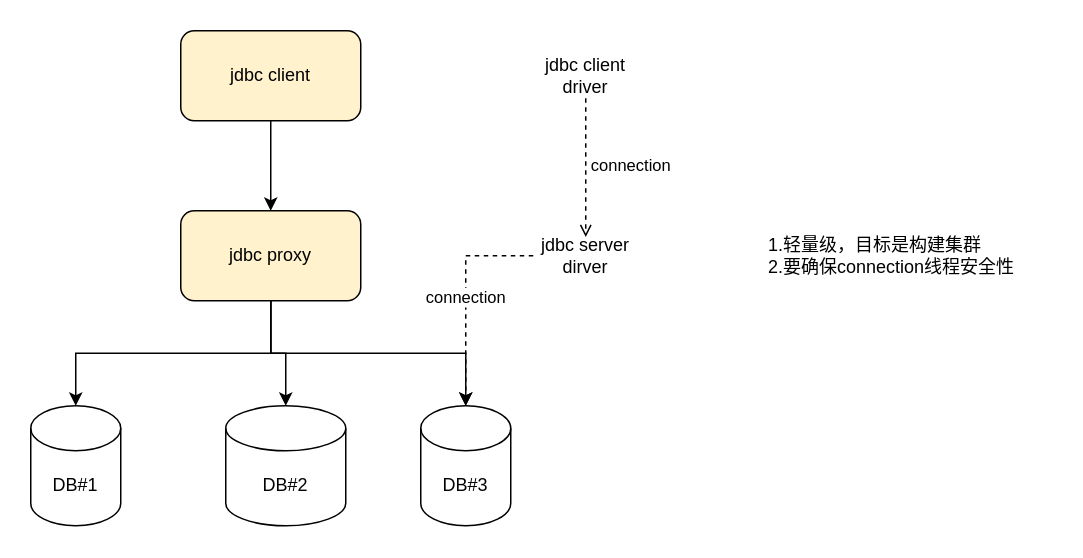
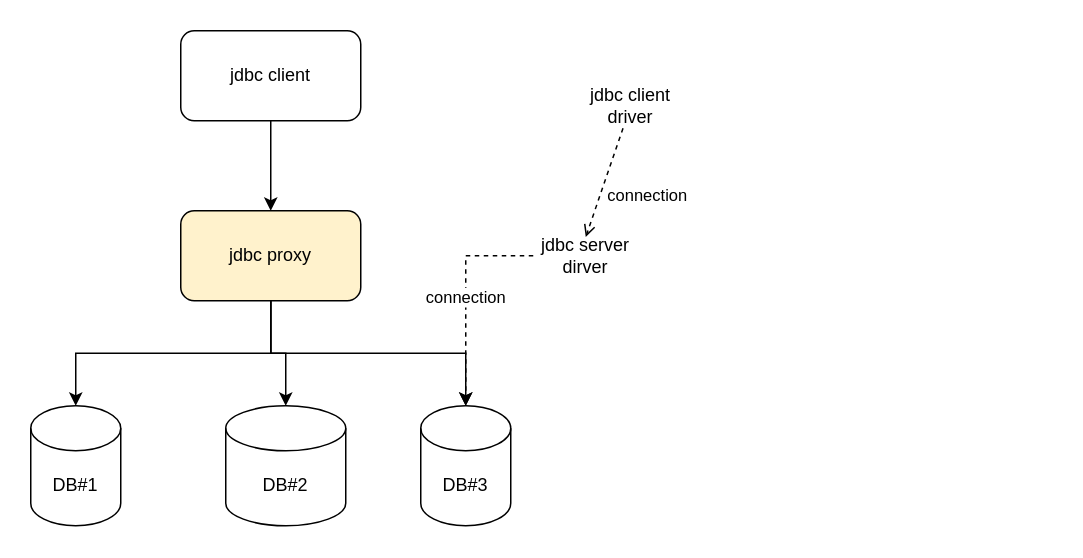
(271, 76) -> (271, 76)
(586, 76) -> (631, 106)
(908, 256) -> none
